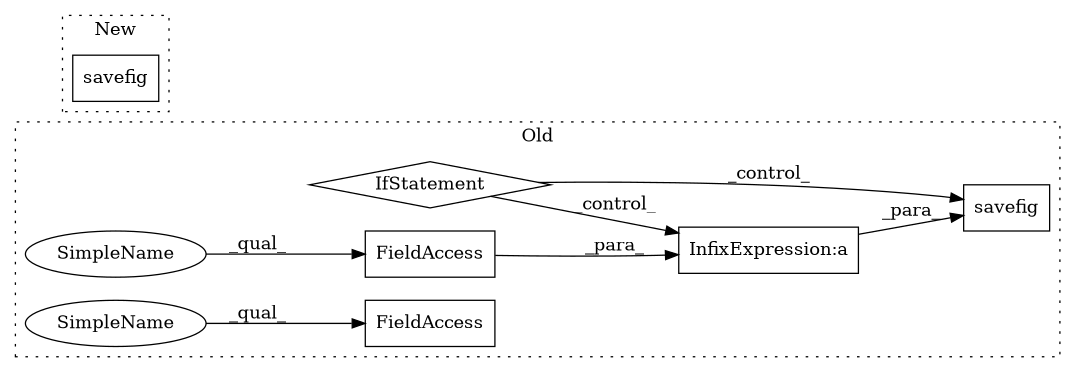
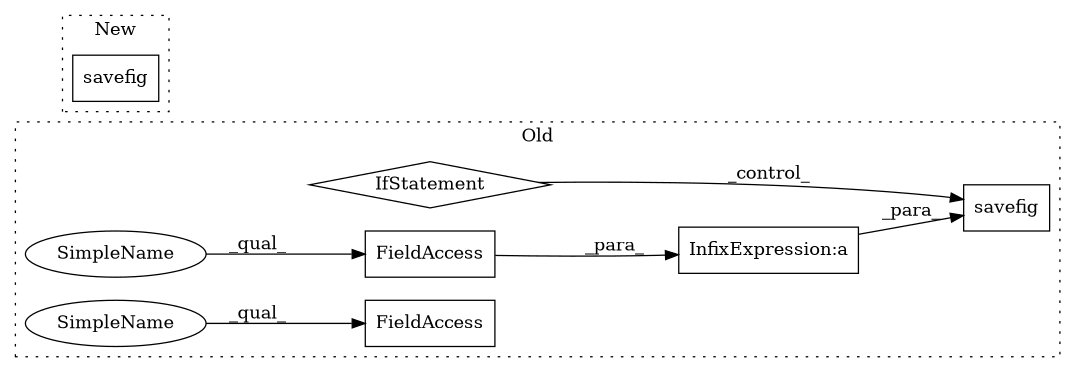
(578, 213) -> none
